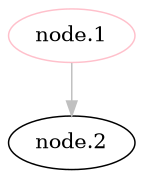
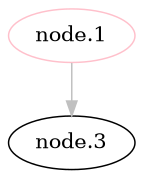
(72, 143) -> (72, 143)
